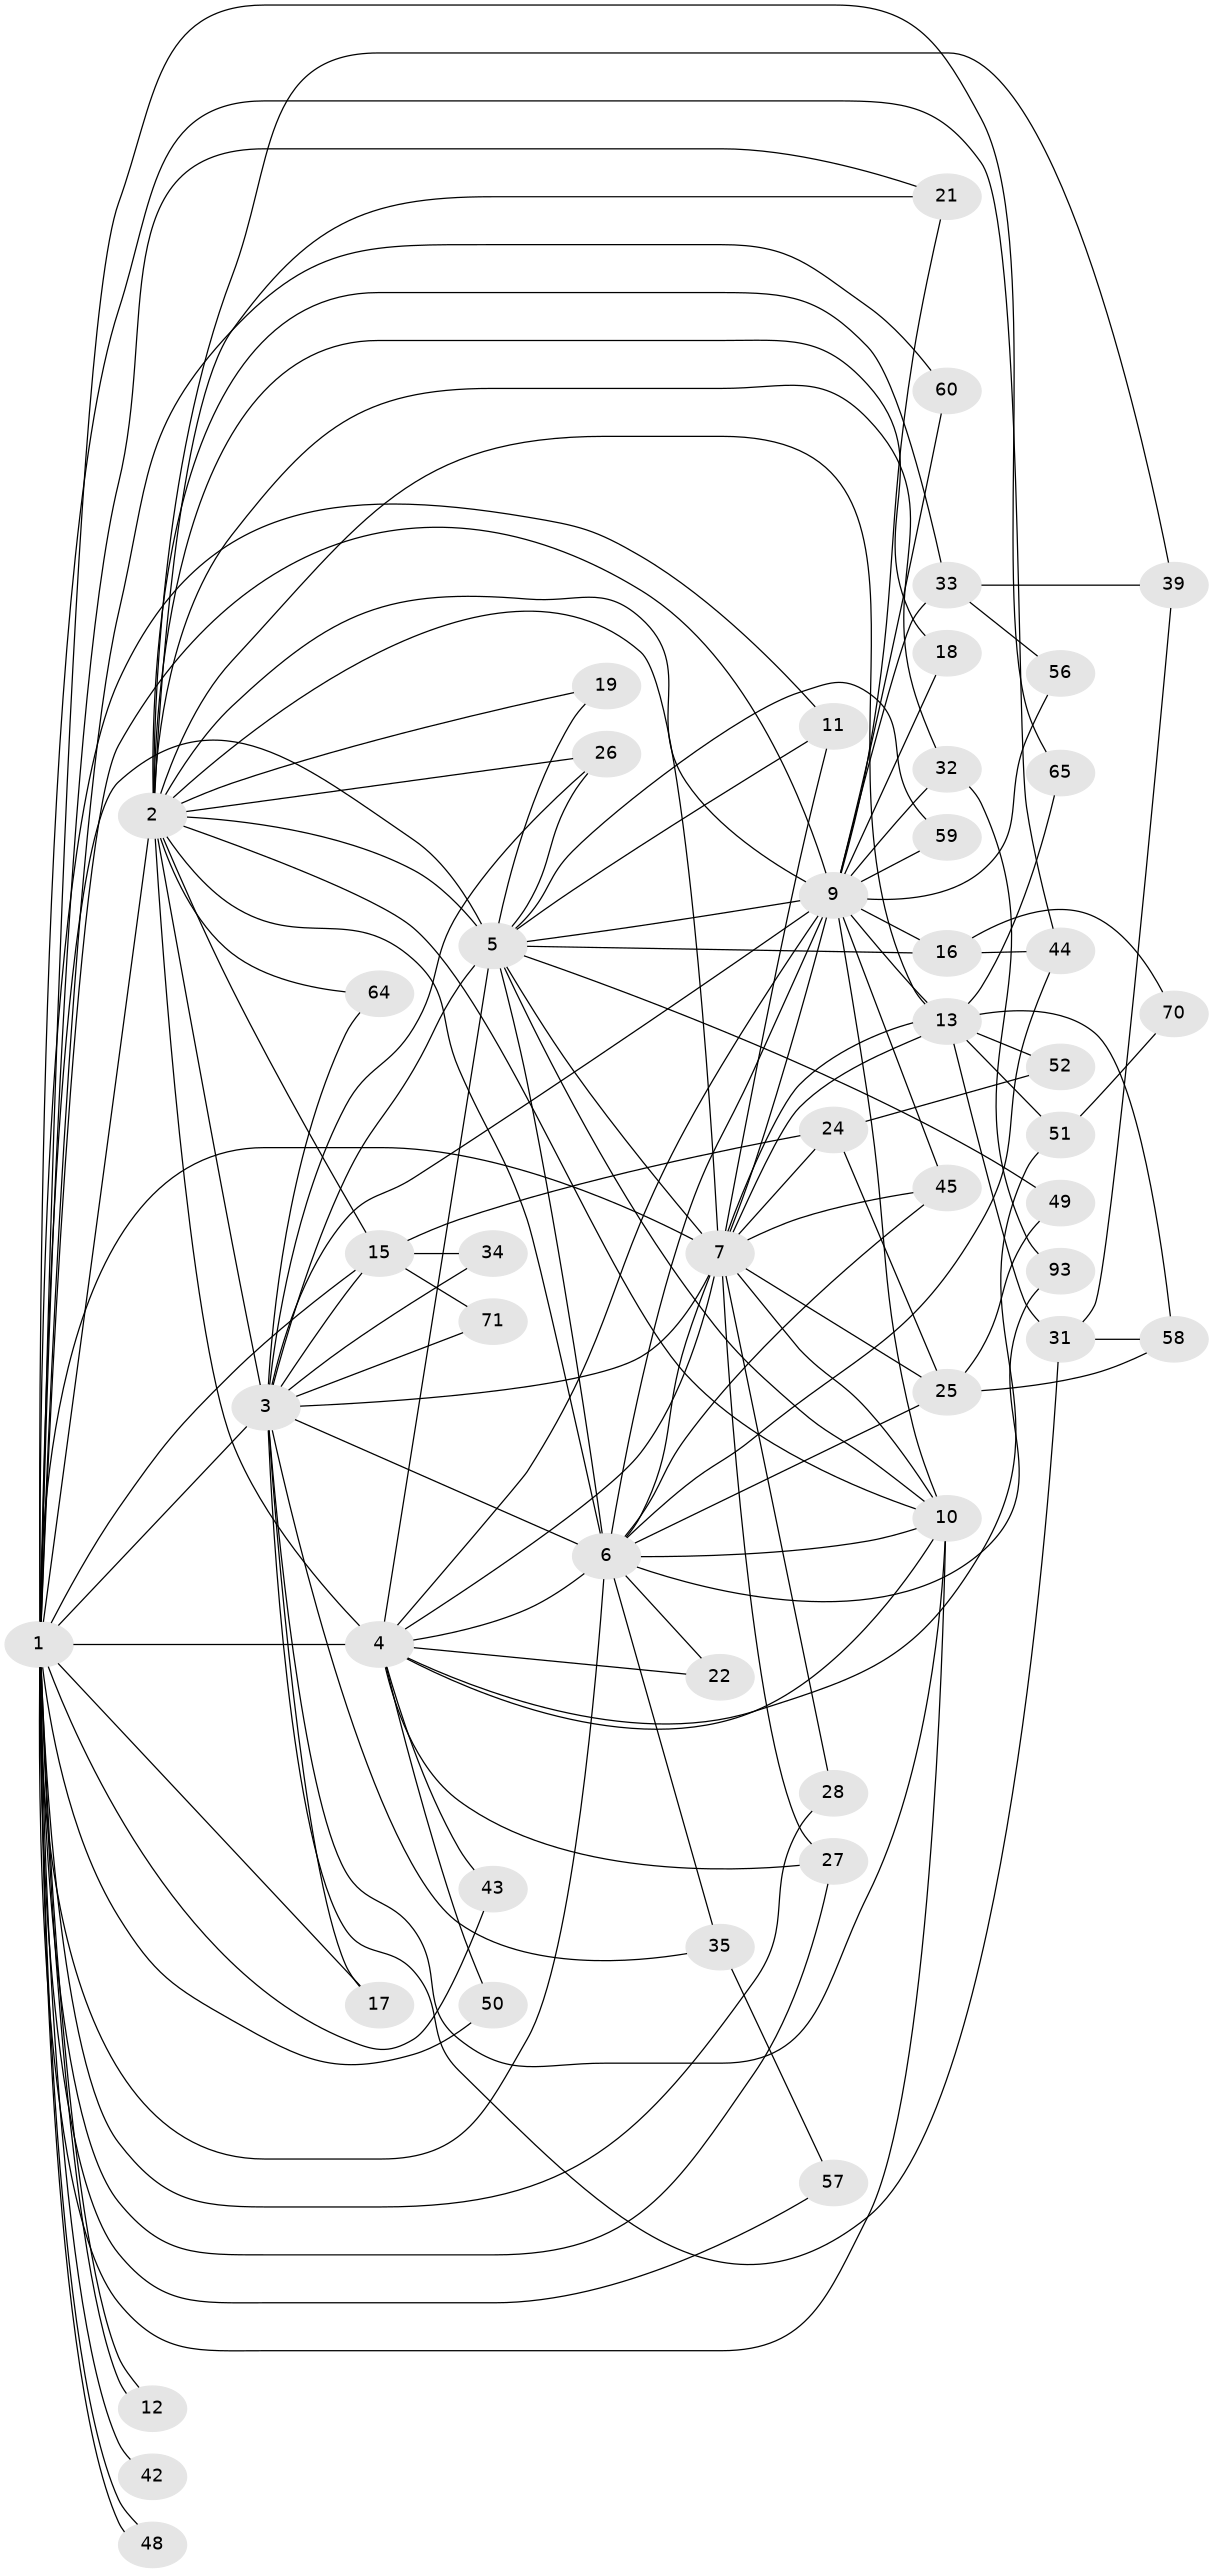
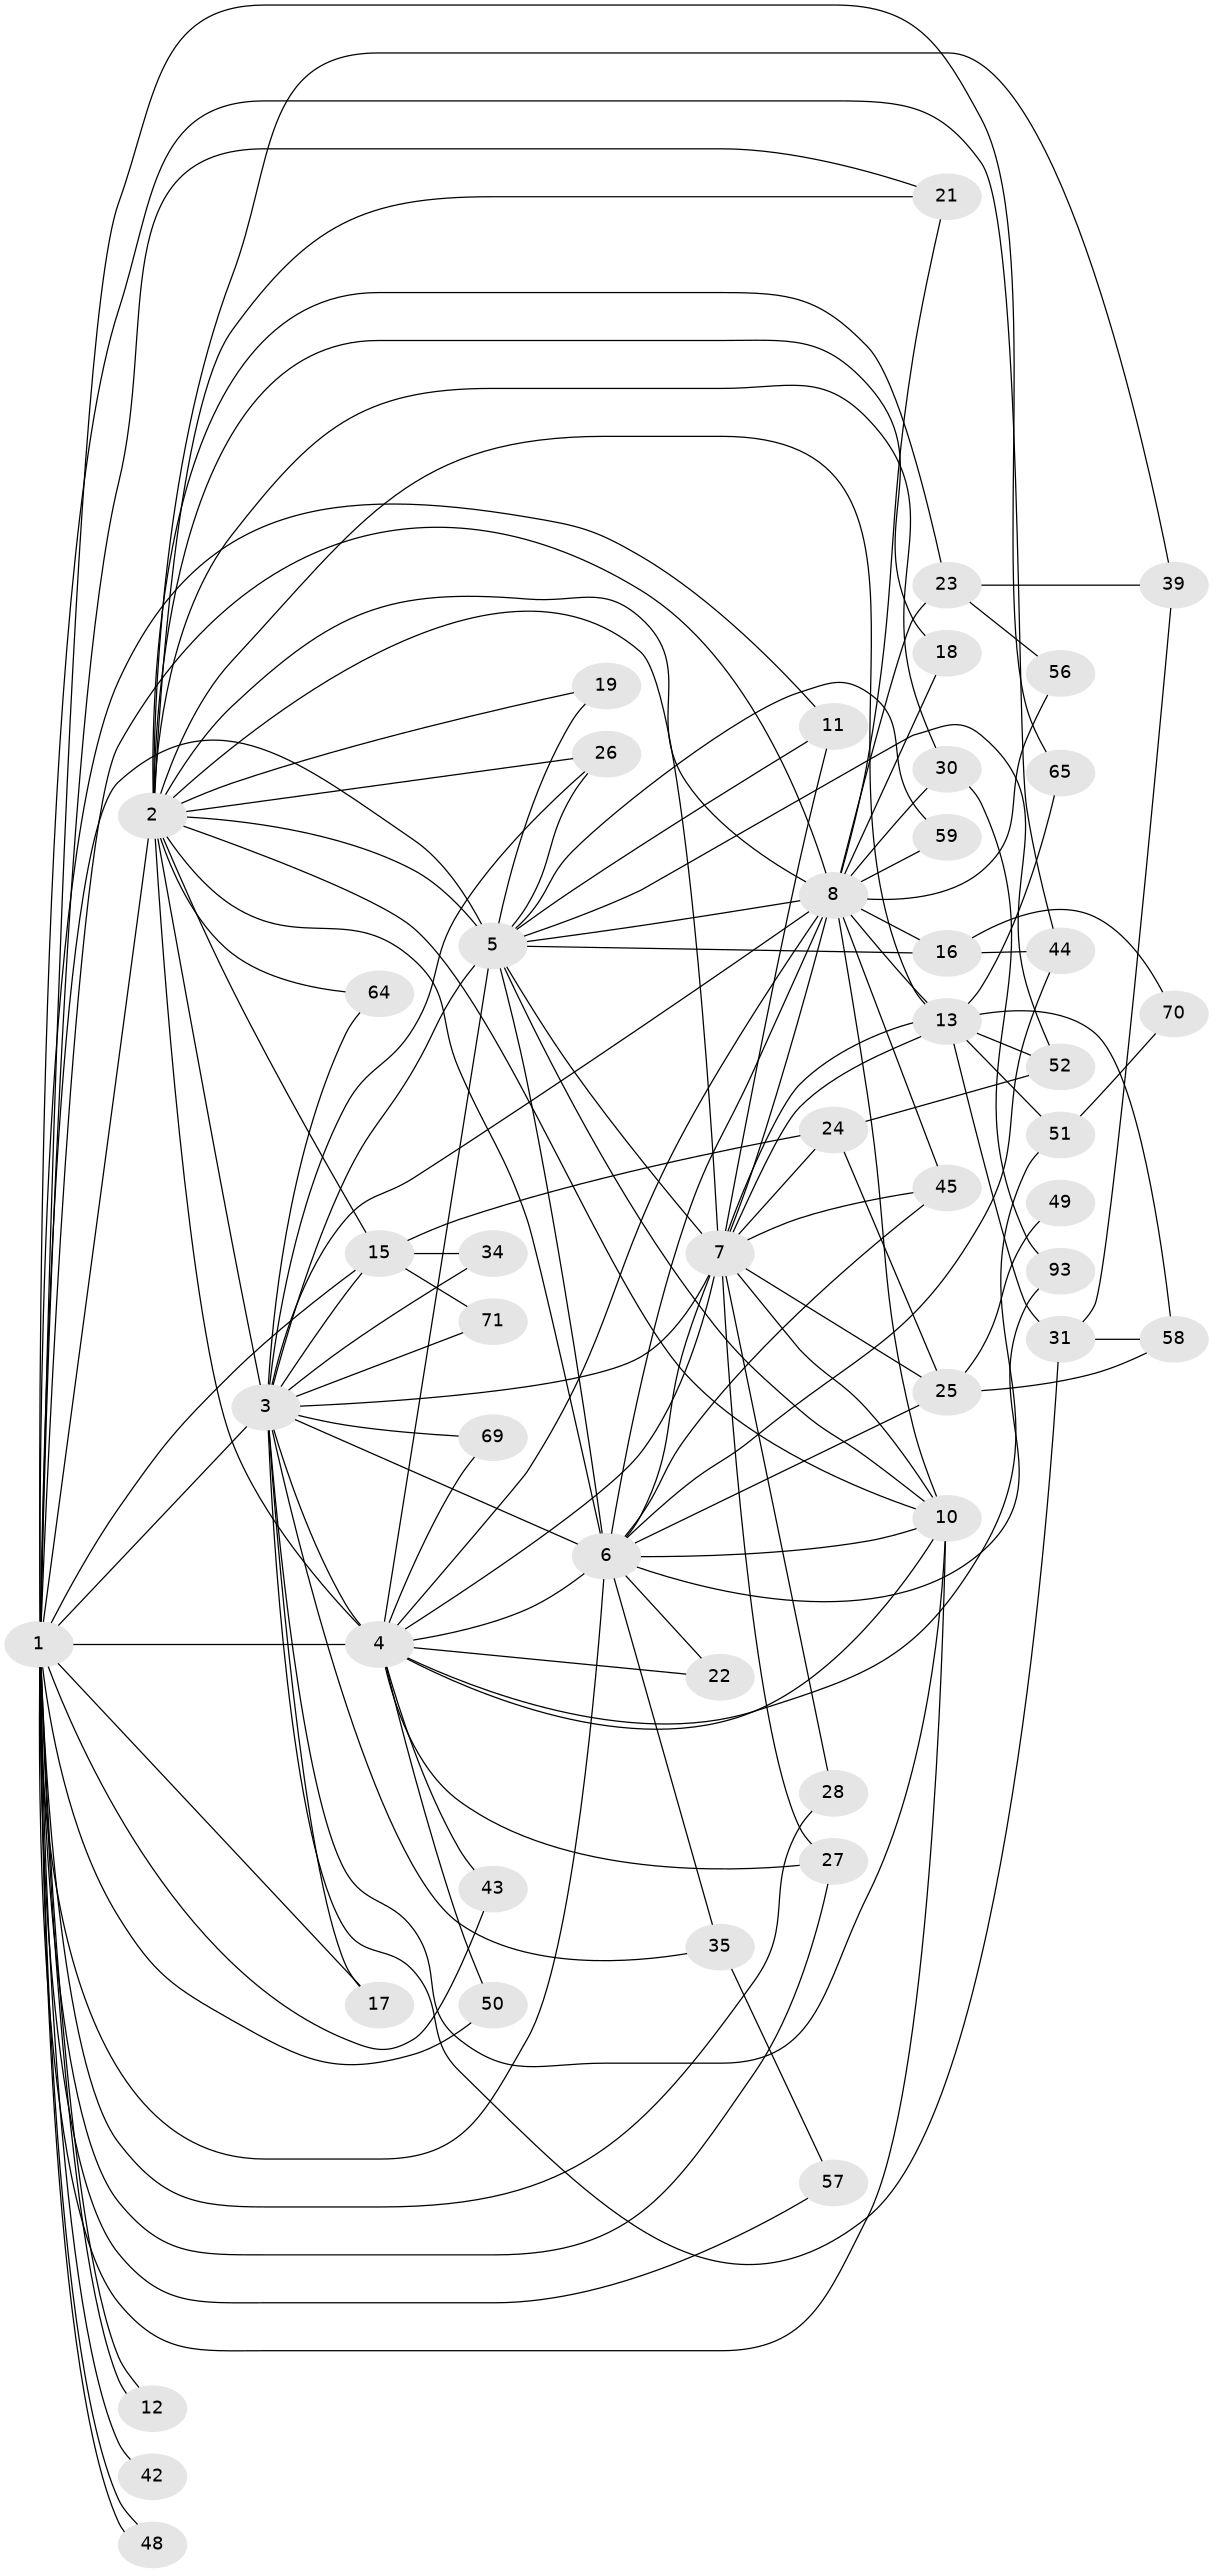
(947, 391) -> none
(947, 585) -> (947, 585)
(947, 769) -> (947, 769)
(834, 895) -> (834, 895)
(773, 1052) -> (842, 775)
(202, 1162) -> none
none -> (493, 1438)
none -> (310, 1531)
